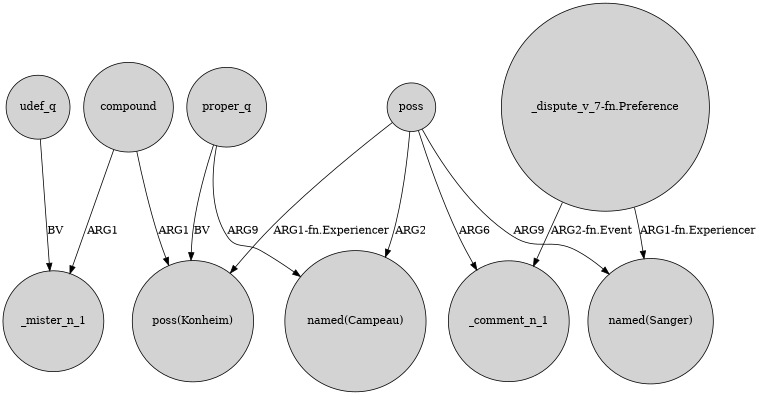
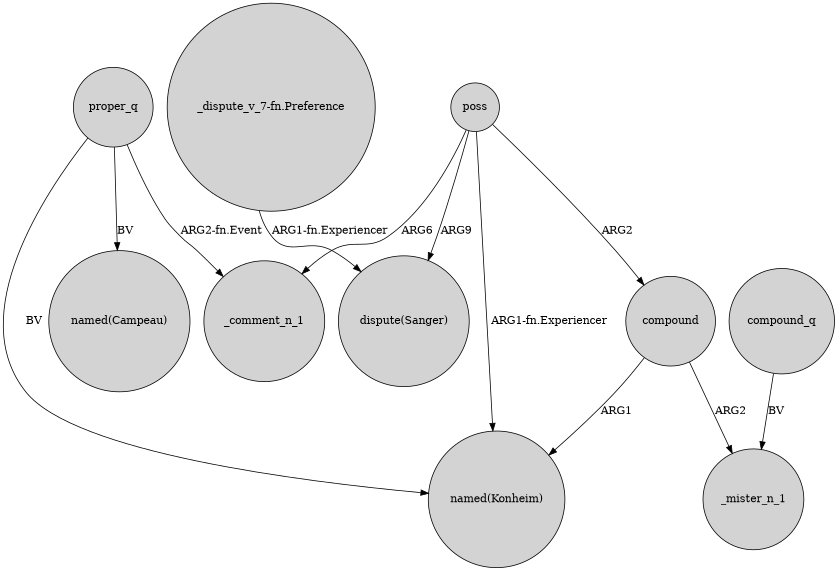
(38, 107) -> (782, 321)
(402, 191) -> (568, 199)
(103, 231) -> (731, 412)
(243, 231) -> (125, 231)
(550, 231) -> (162, 215)
(193, 321) -> (497, 499)
(651, 321) -> (404, 321)
